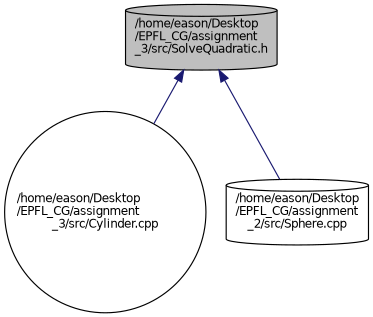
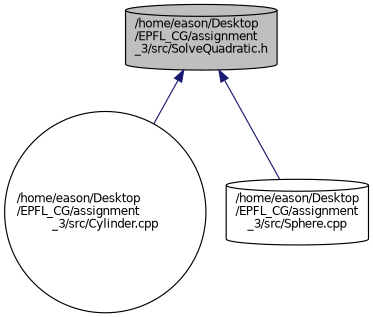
(297, 212) -> (297, 212)
